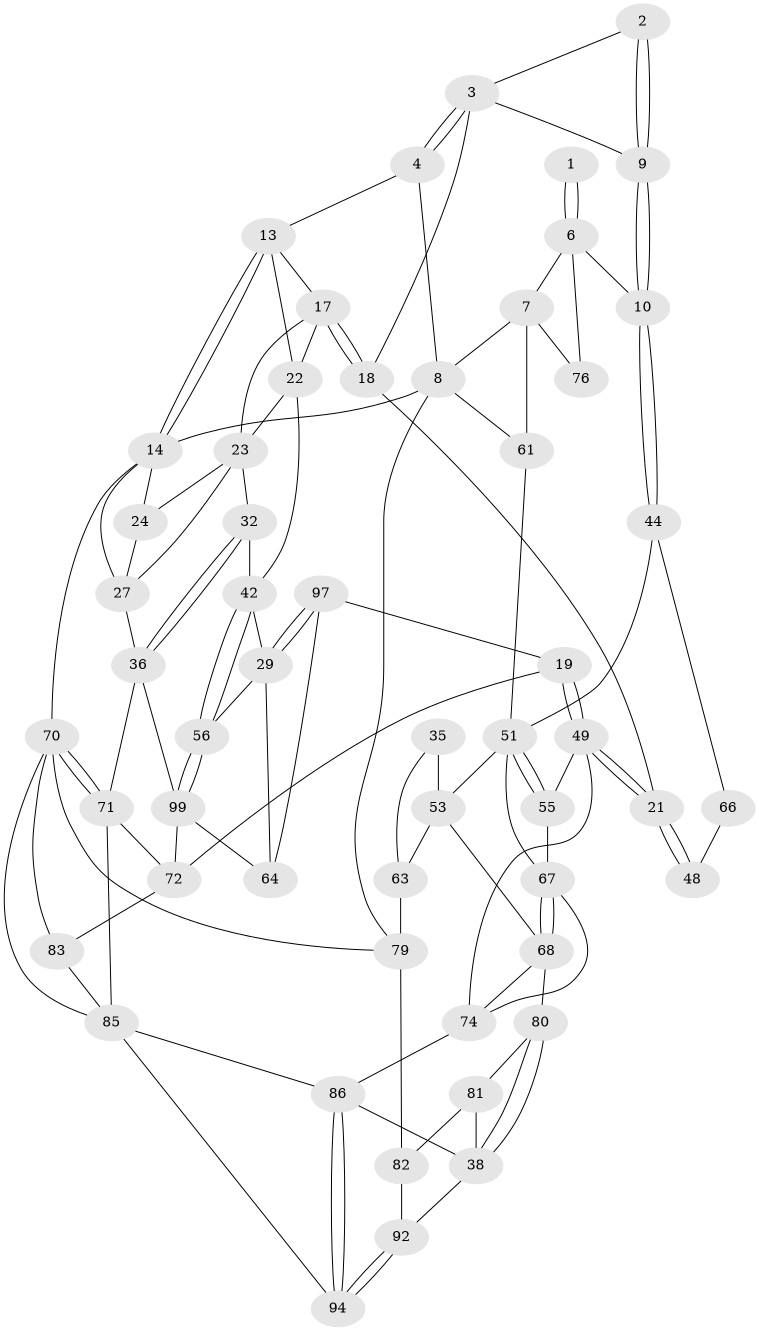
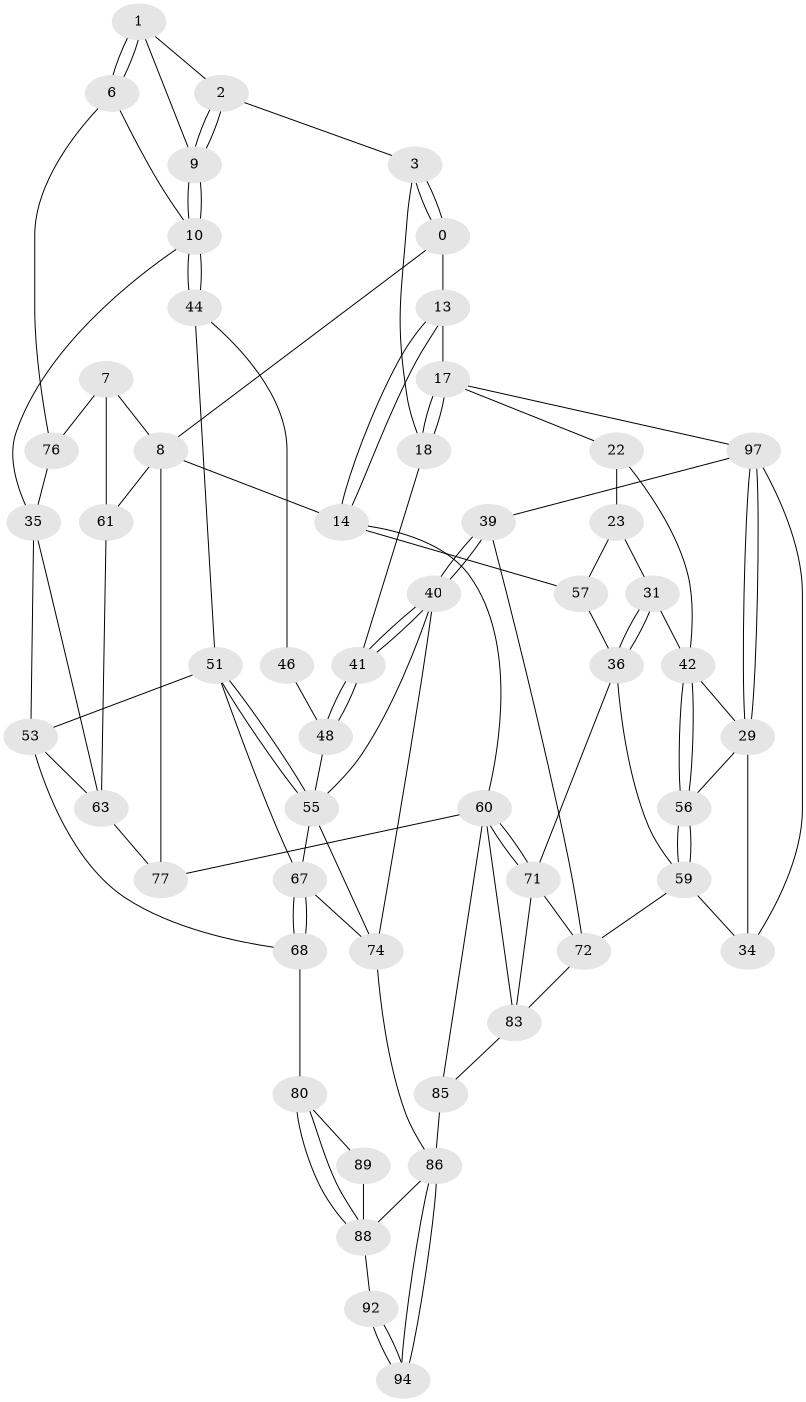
none -> (180, 58)
(559, 127) -> (167, 93)
(418, 165) -> (443, 236)
(549, 272) -> none
(282, 308) -> none
none -> (58, 358)
(256, 367) -> (598, 415)
none -> (43, 487)
(140, 522) -> none
(250, 522) -> (652, 594)
(123, 594) -> (581, 594)
(518, 594) -> (104, 665)
(564, 665) -> (489, 522)
(52, 737) -> (485, 808)
(581, 737) -> (434, 594)
none -> (319, 772)
(178, 808) -> (684, 880)
(657, 808) -> (358, 665)
(728, 808) -> (287, 665)
(271, 880) -> (748, 951)
(109, 911) -> (524, 951)
(401, 951) -> (161, 880)
(508, 987) -> (344, 880)
(476, 1094) -> (363, 1166)
(225, 1166) -> none
(402, 1166) -> none
(476, 1166) -> (363, 1237)
